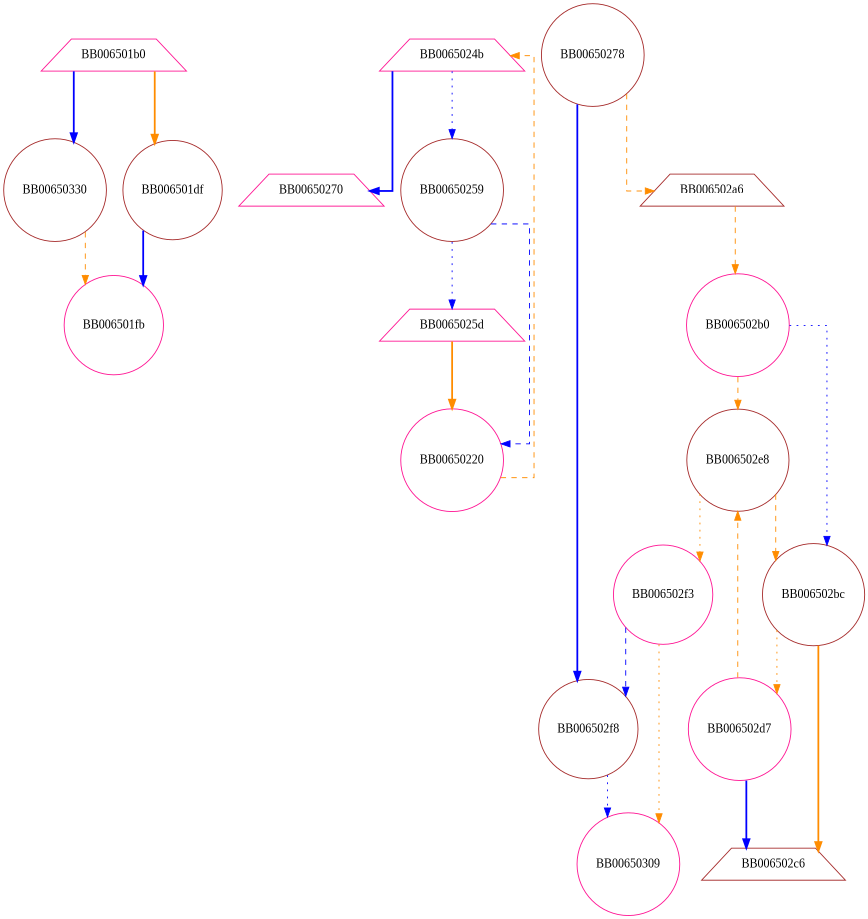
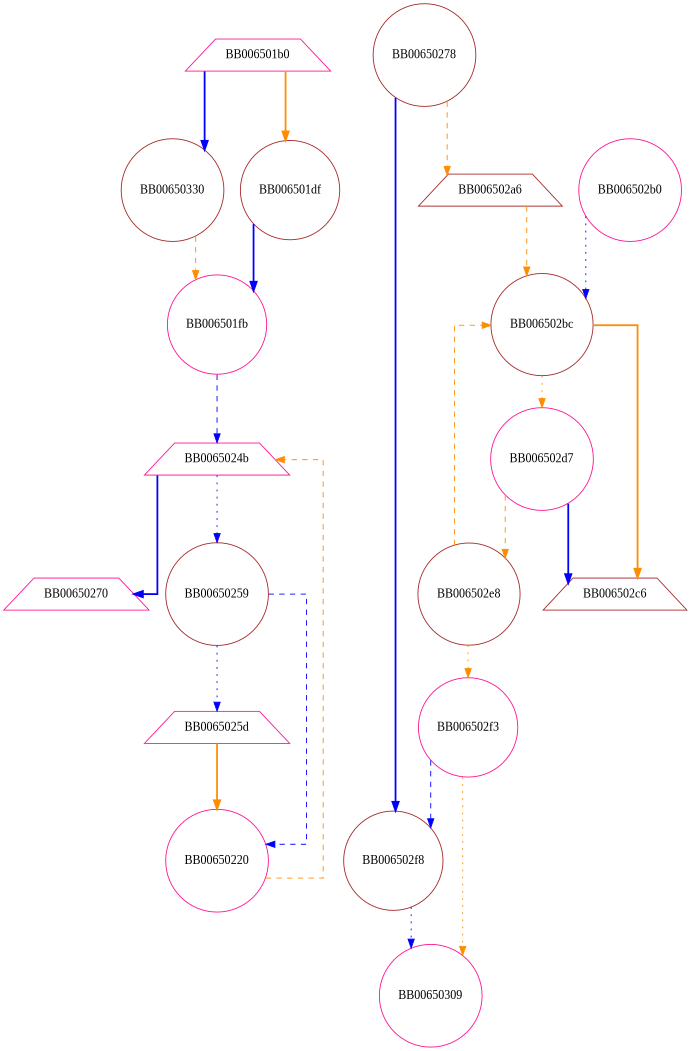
(735, 236) -> (527, 237)
(738, 389) -> none
none -> (217, 404)
